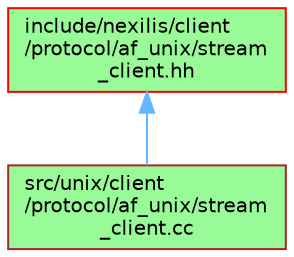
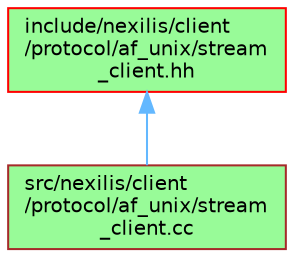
(147, 207) -> (147, 207)
